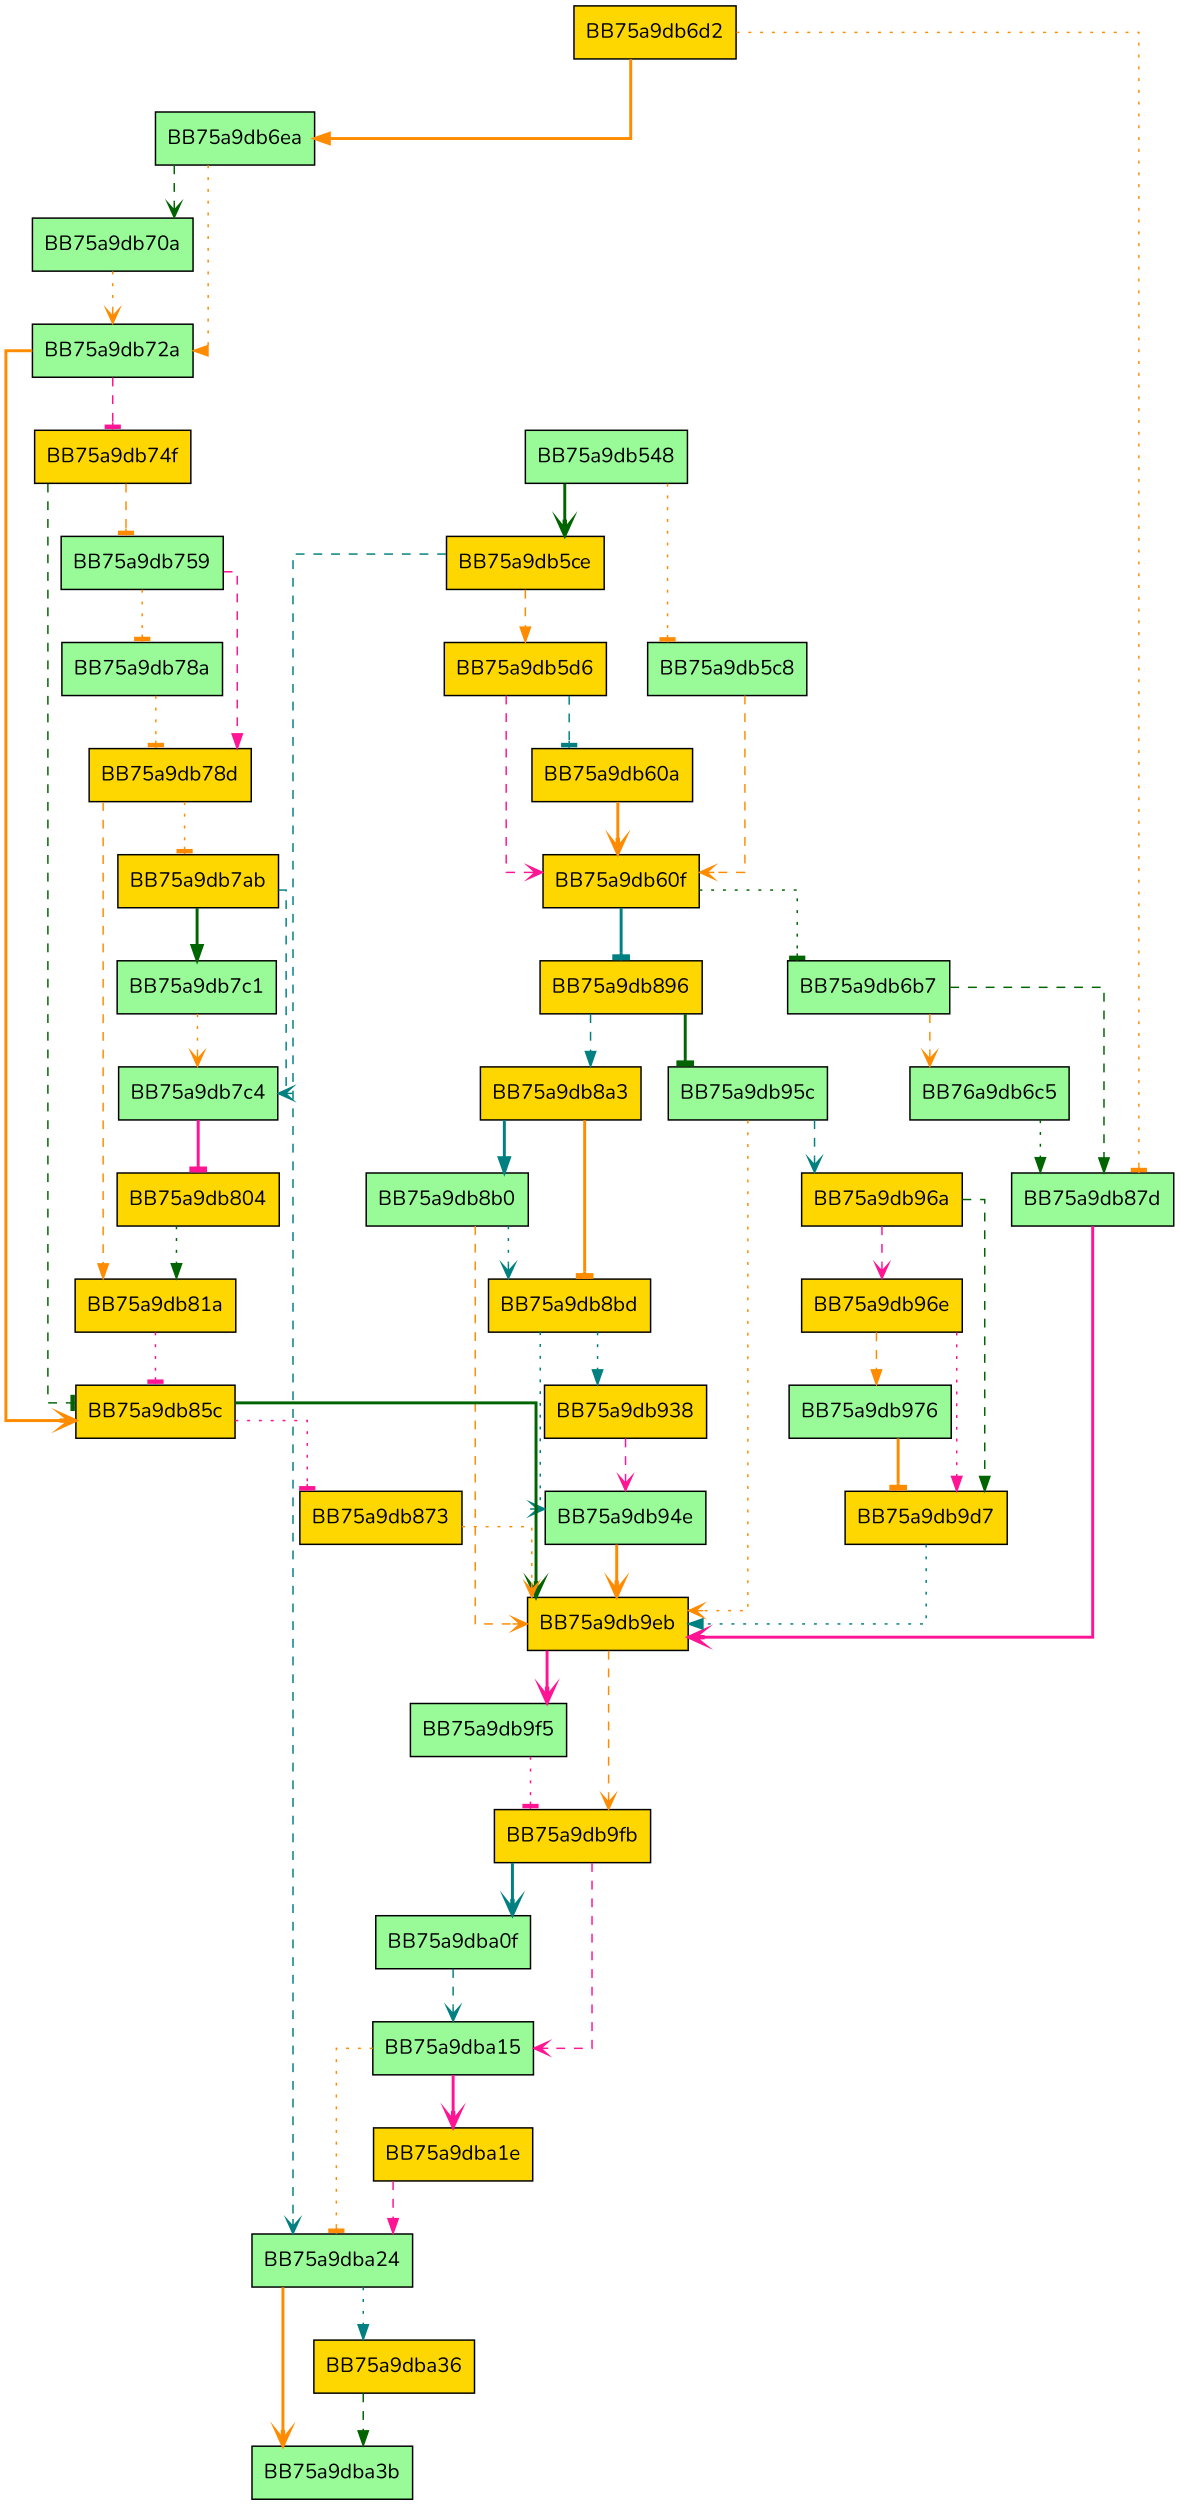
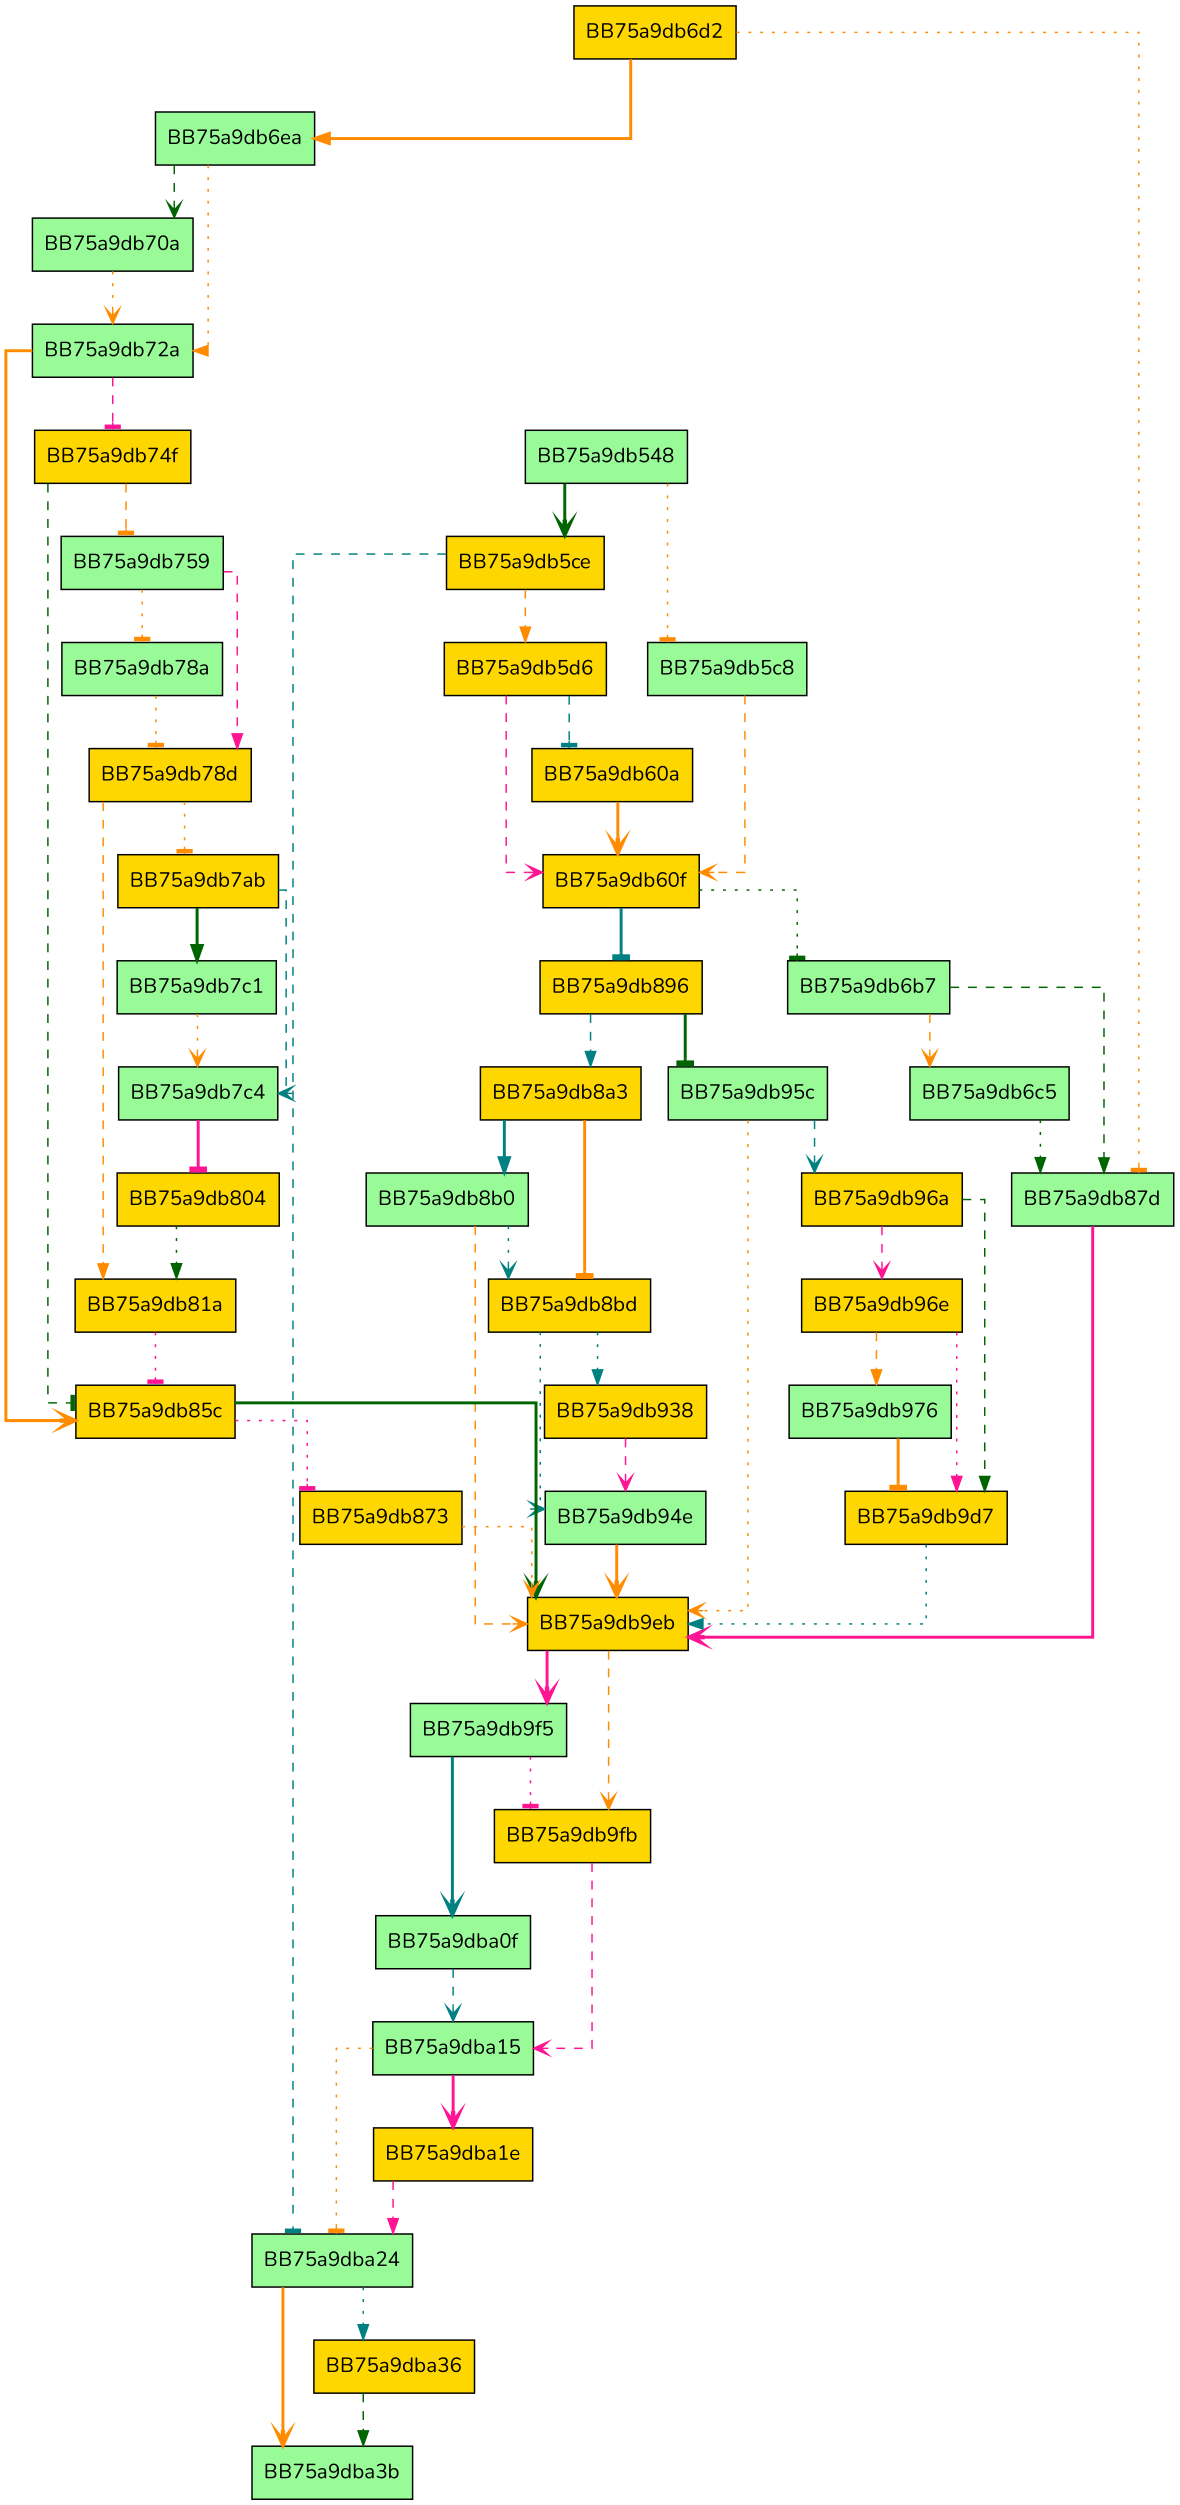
(990, 1093) -> (990, 1093)
(293, 1310) -> (293, 1310)
(512, 1882) -> (452, 1829)
